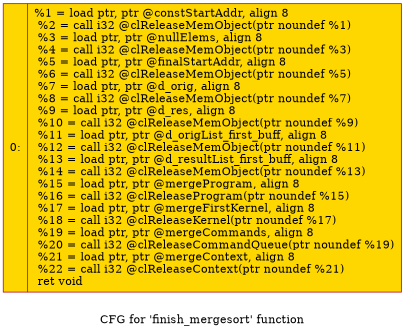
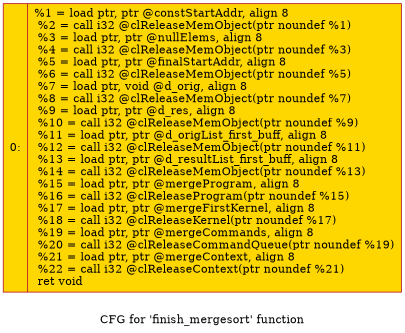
(138, 87) -> (141, 87)
